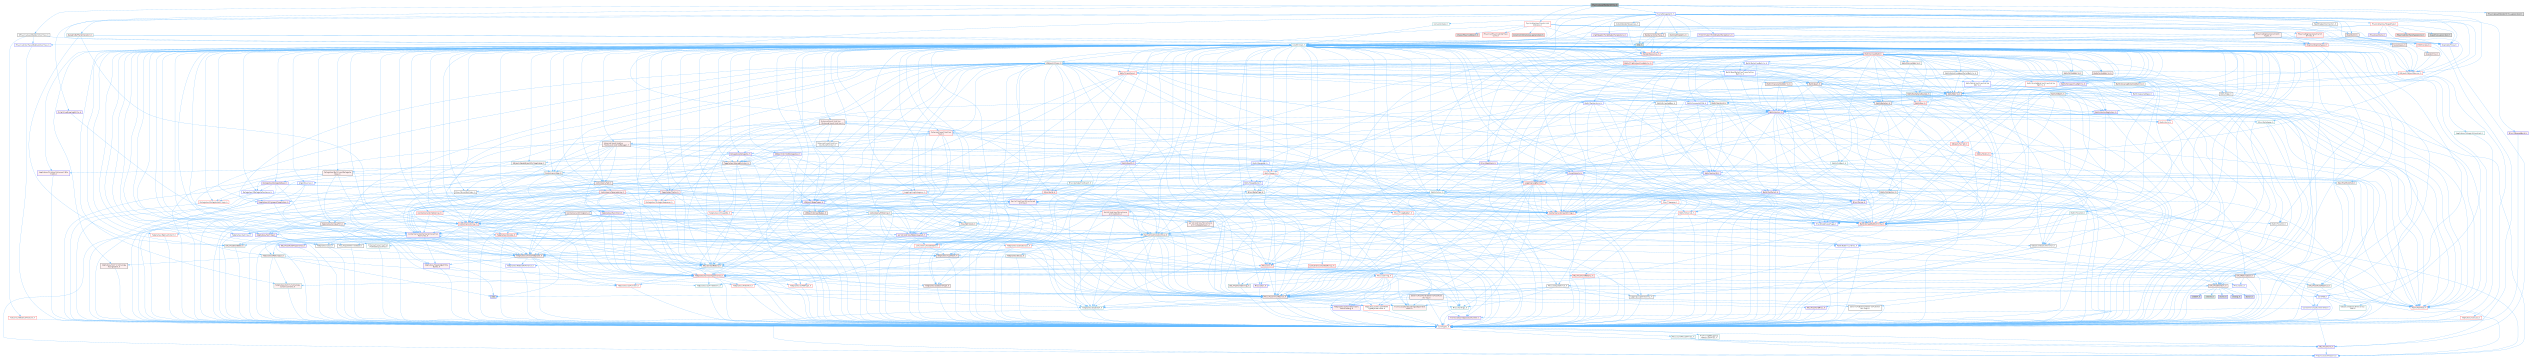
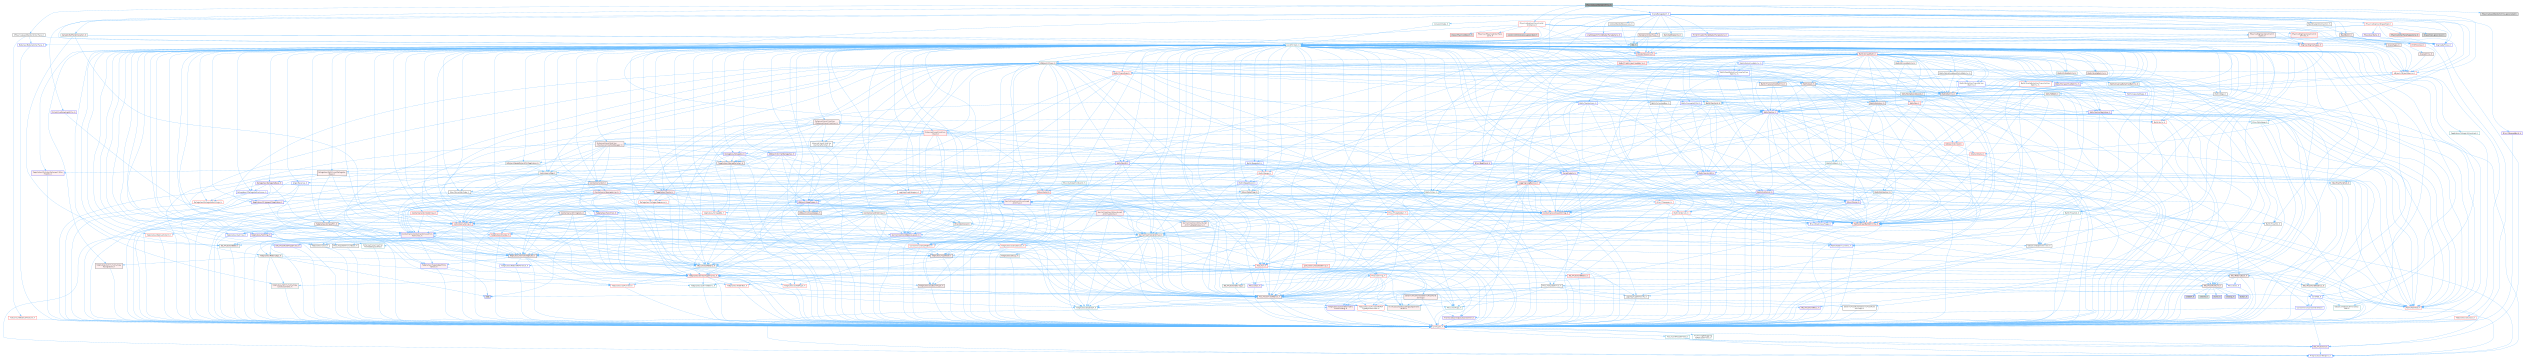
(33, 45) -> (32, 45)
